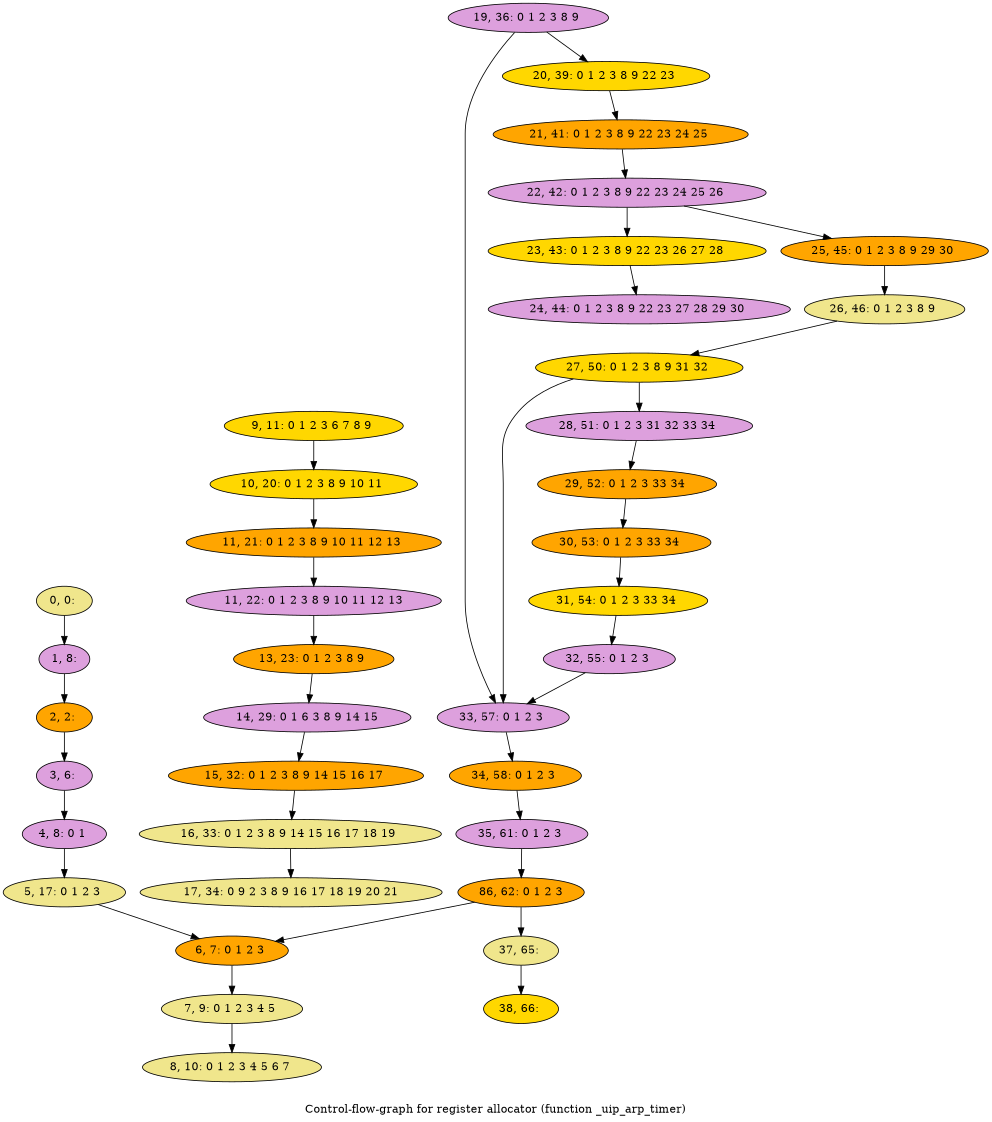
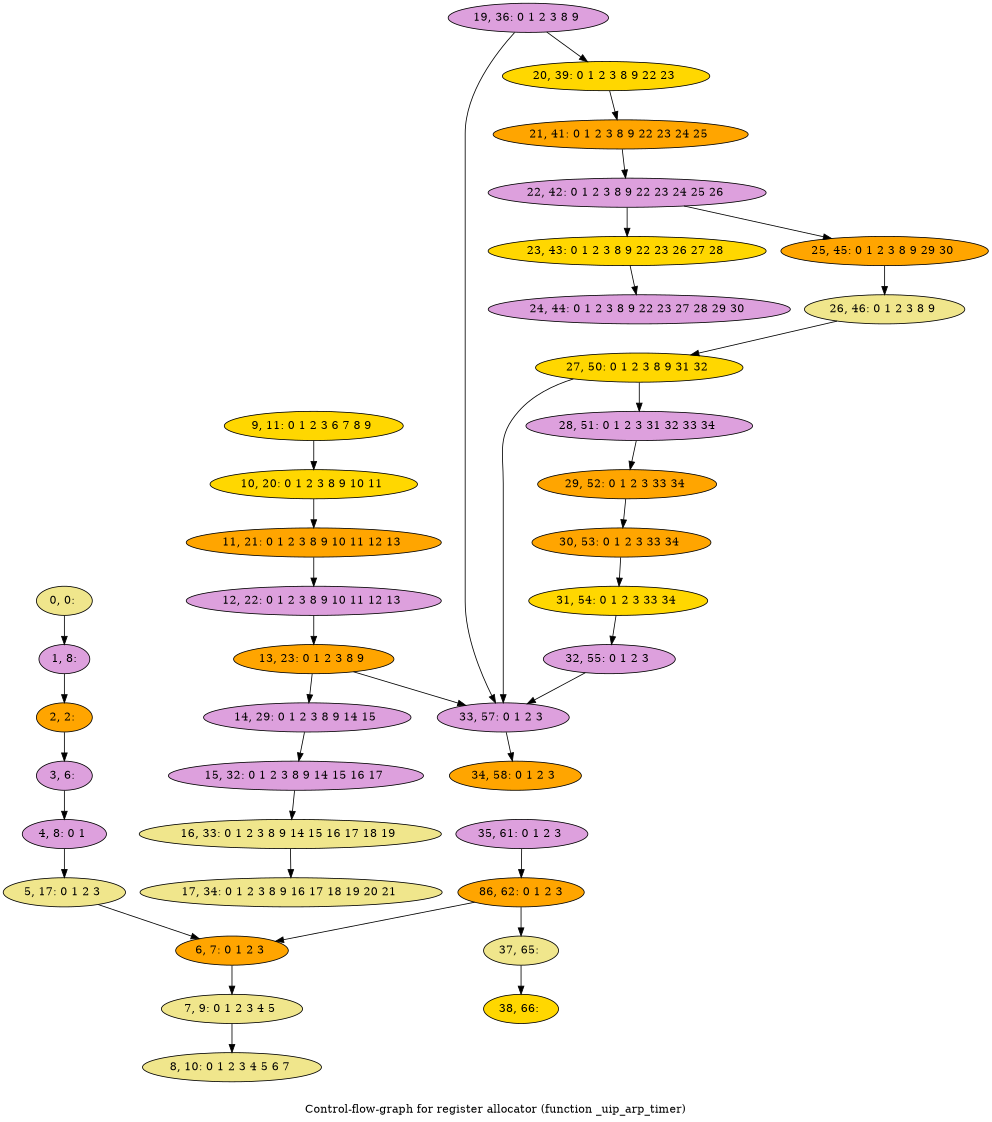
(314, 601) -> (314, 601)
none -> (406, 687)
(307, 717) -> (307, 717)
(296, 776) -> (296, 776)
(518, 801) -> none
(291, 892) -> (291, 892)
